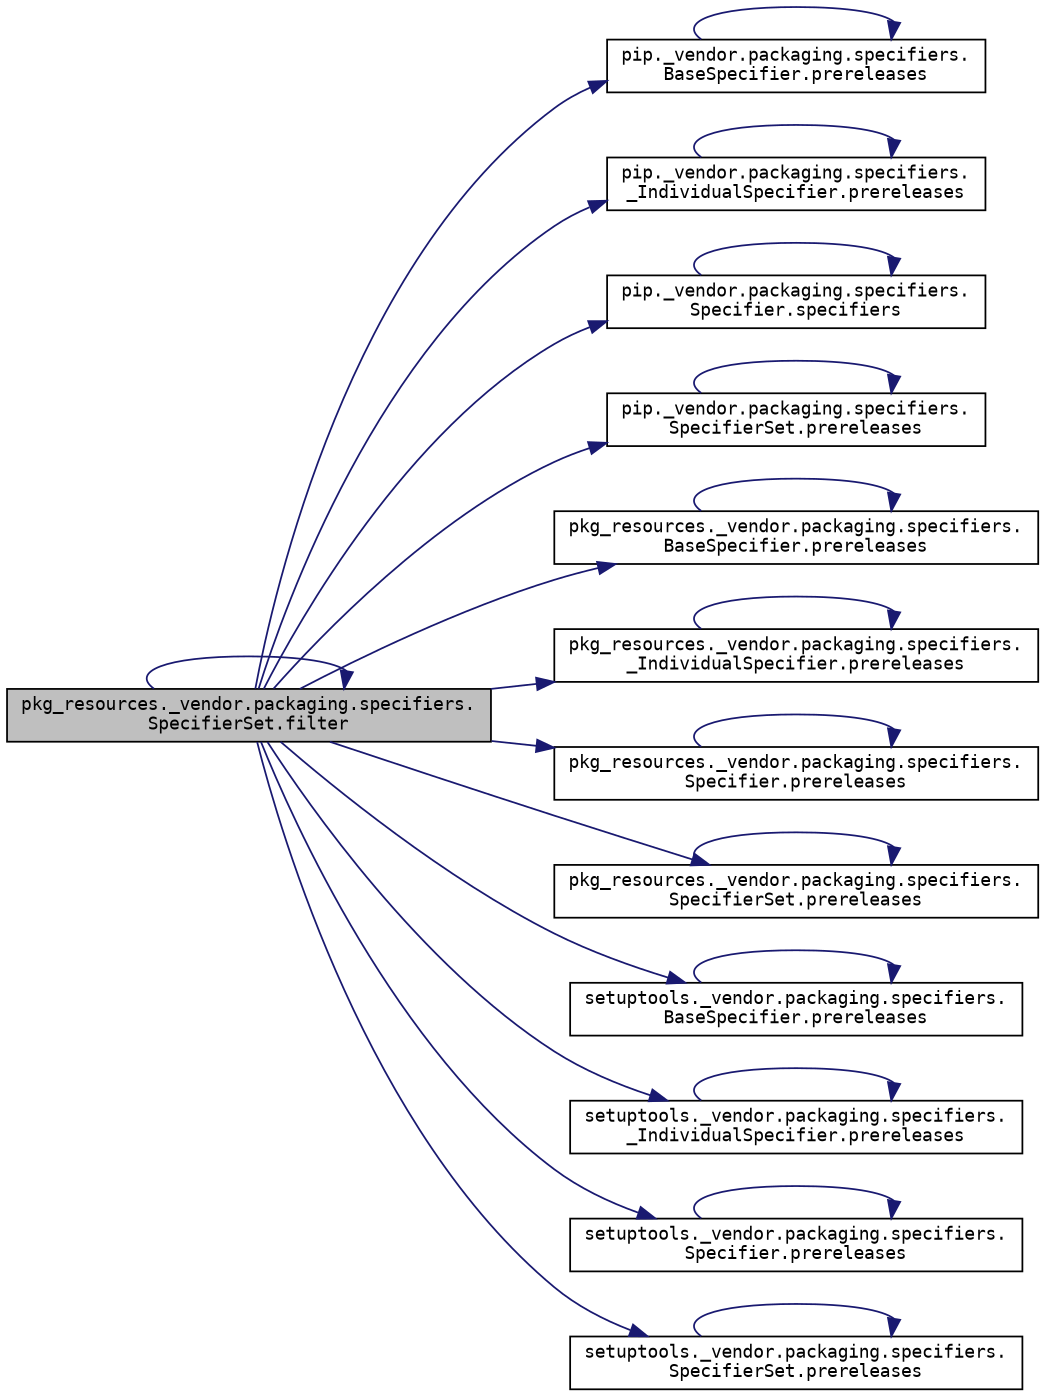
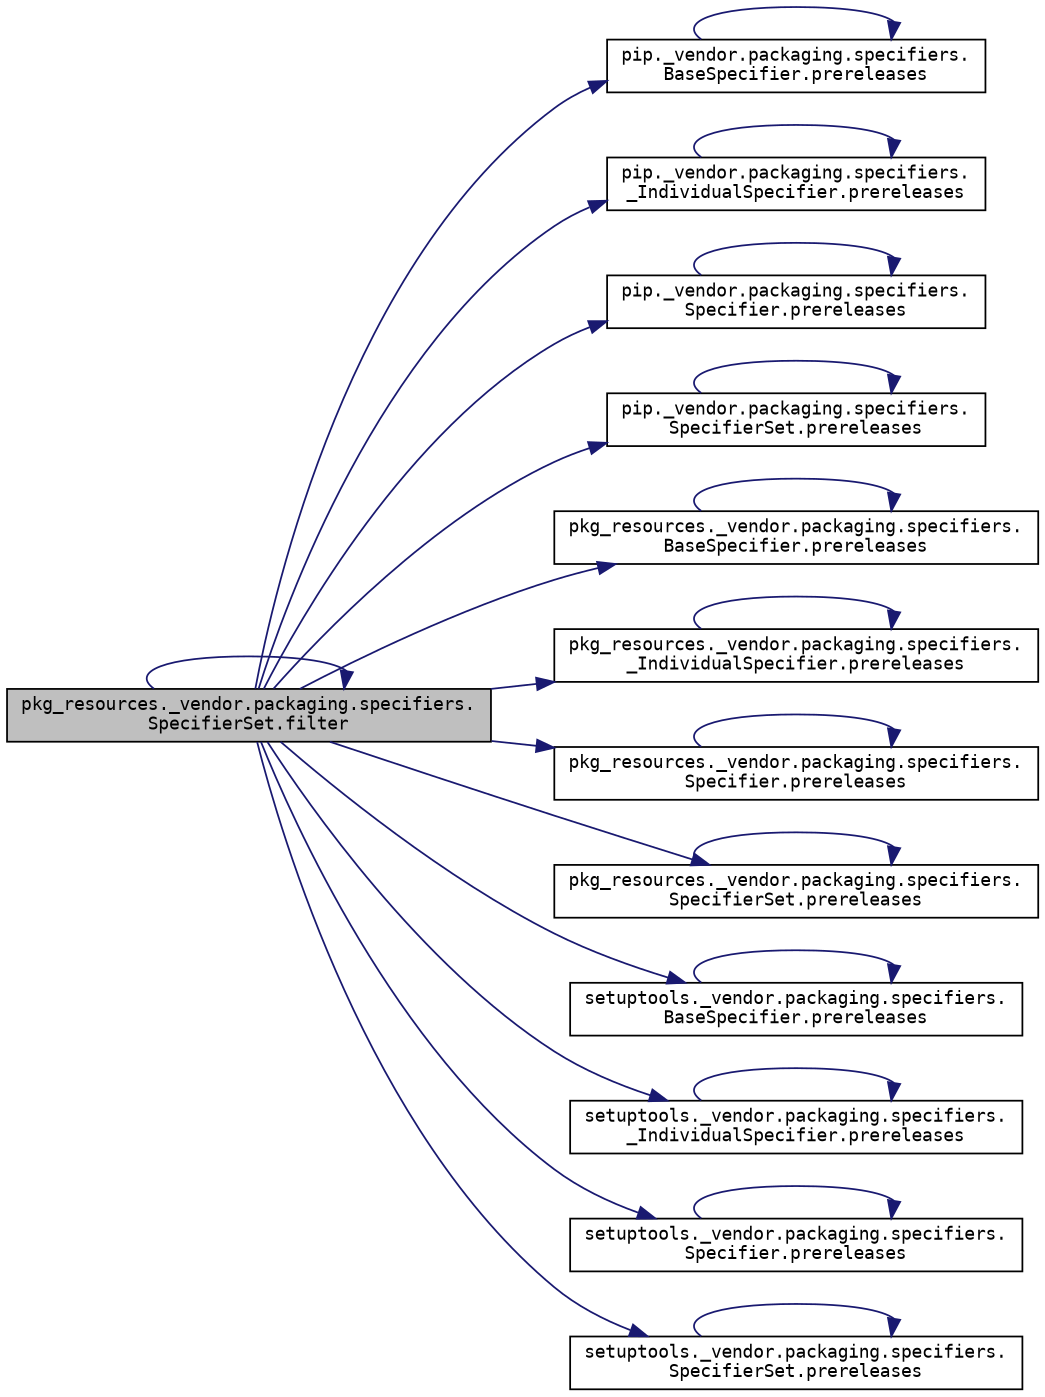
(796, 302) -> (796, 302)
